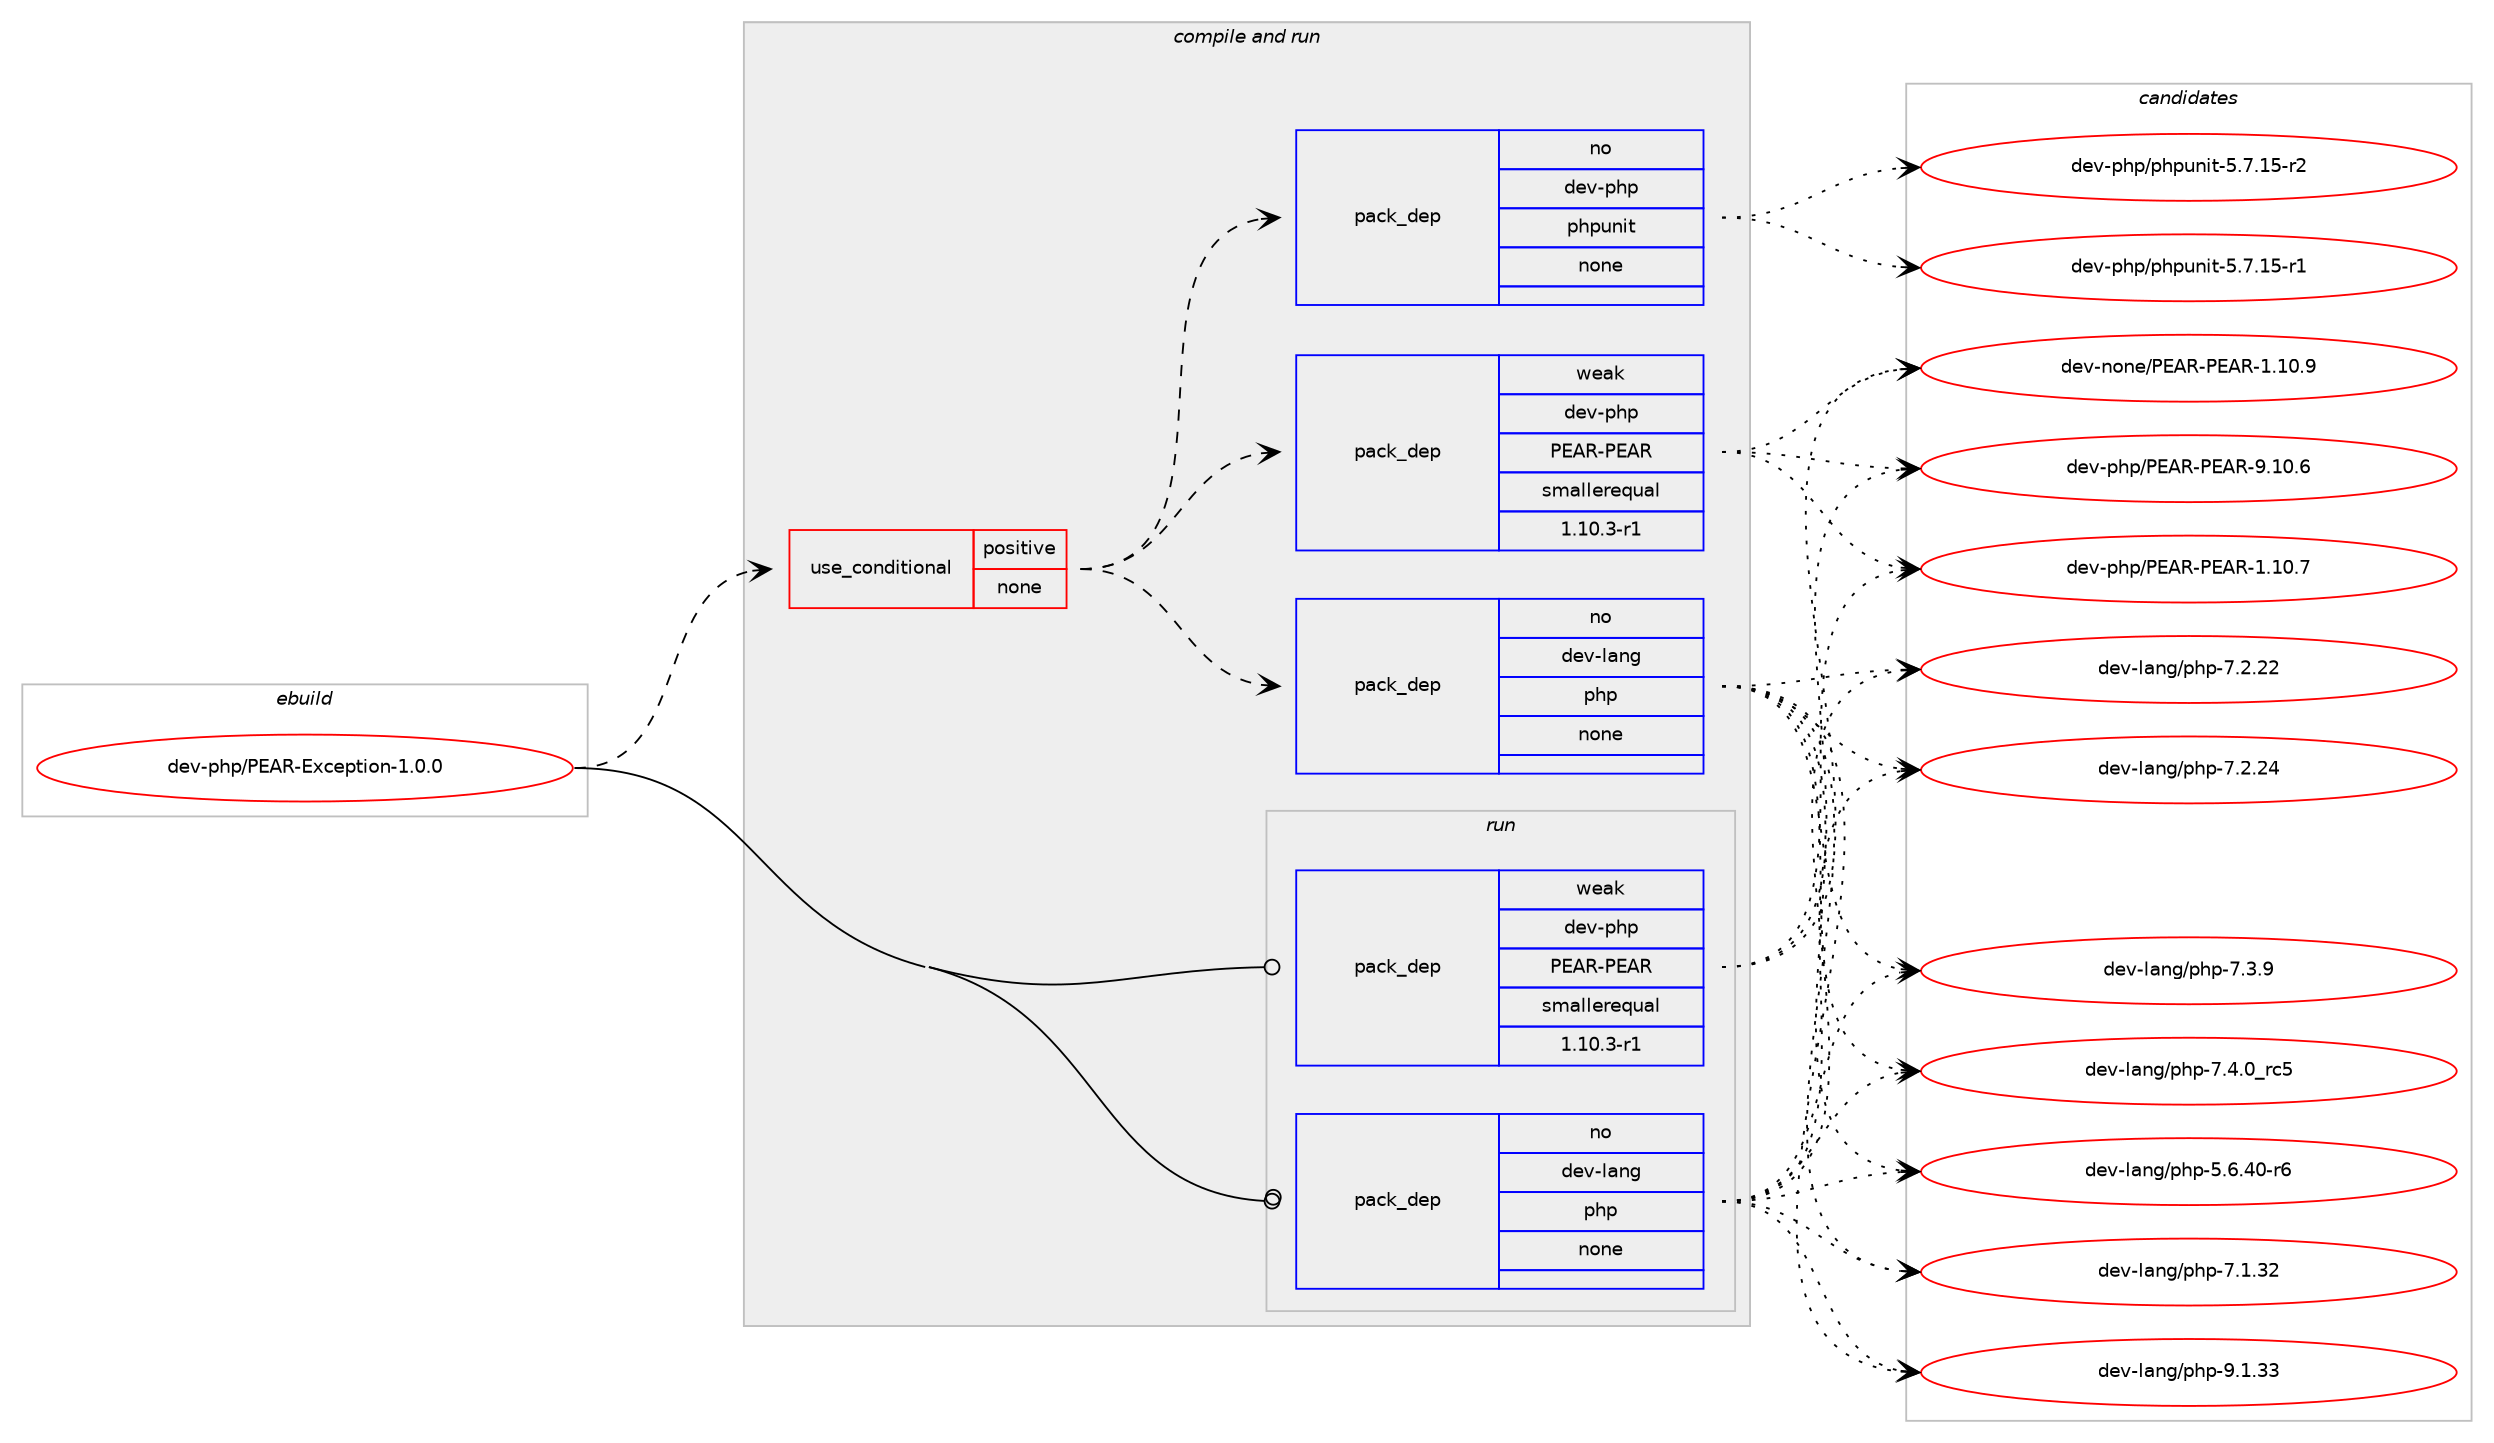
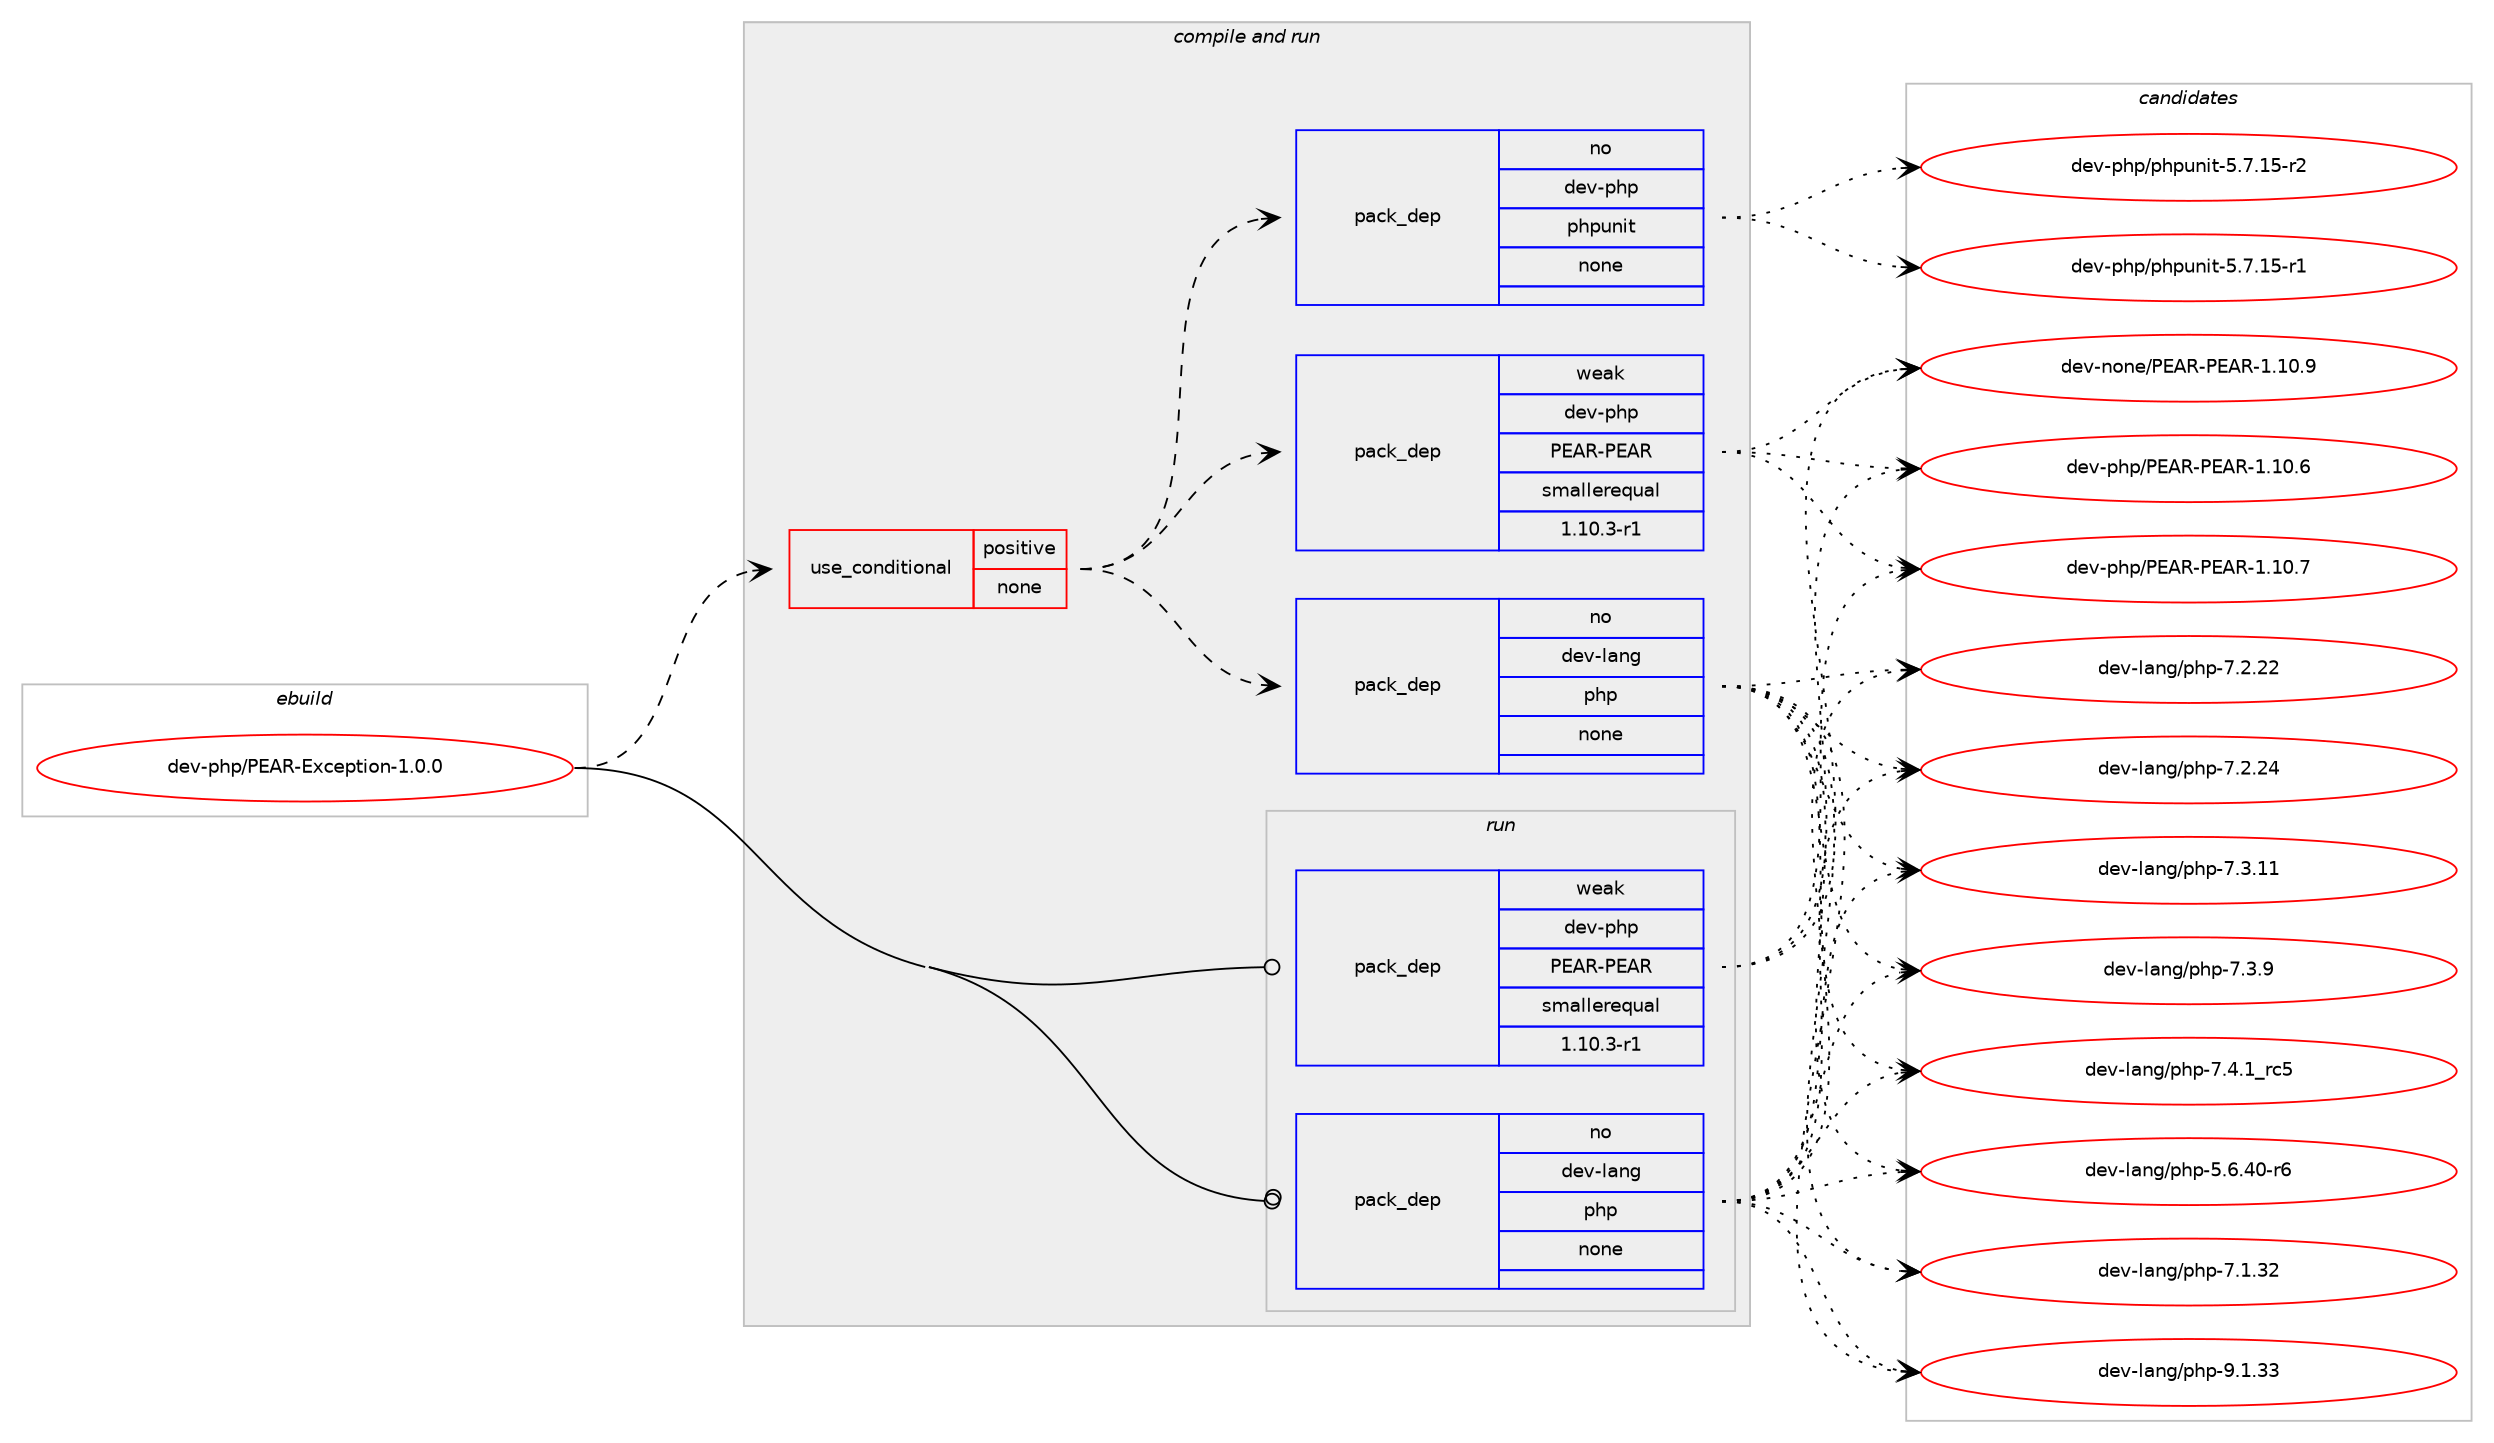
(2189, 469) -> (2189, 469)
none -> (2189, 870)
(2189, 1071) -> (2189, 1071)
